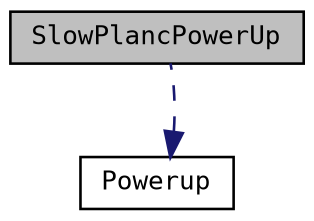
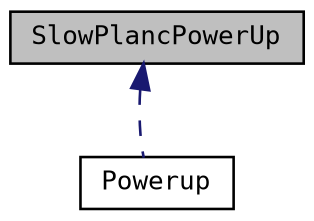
(174, 98) -> (140, 124)
